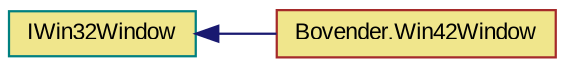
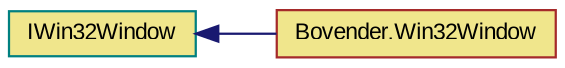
(416, 34) -> (416, 34)
